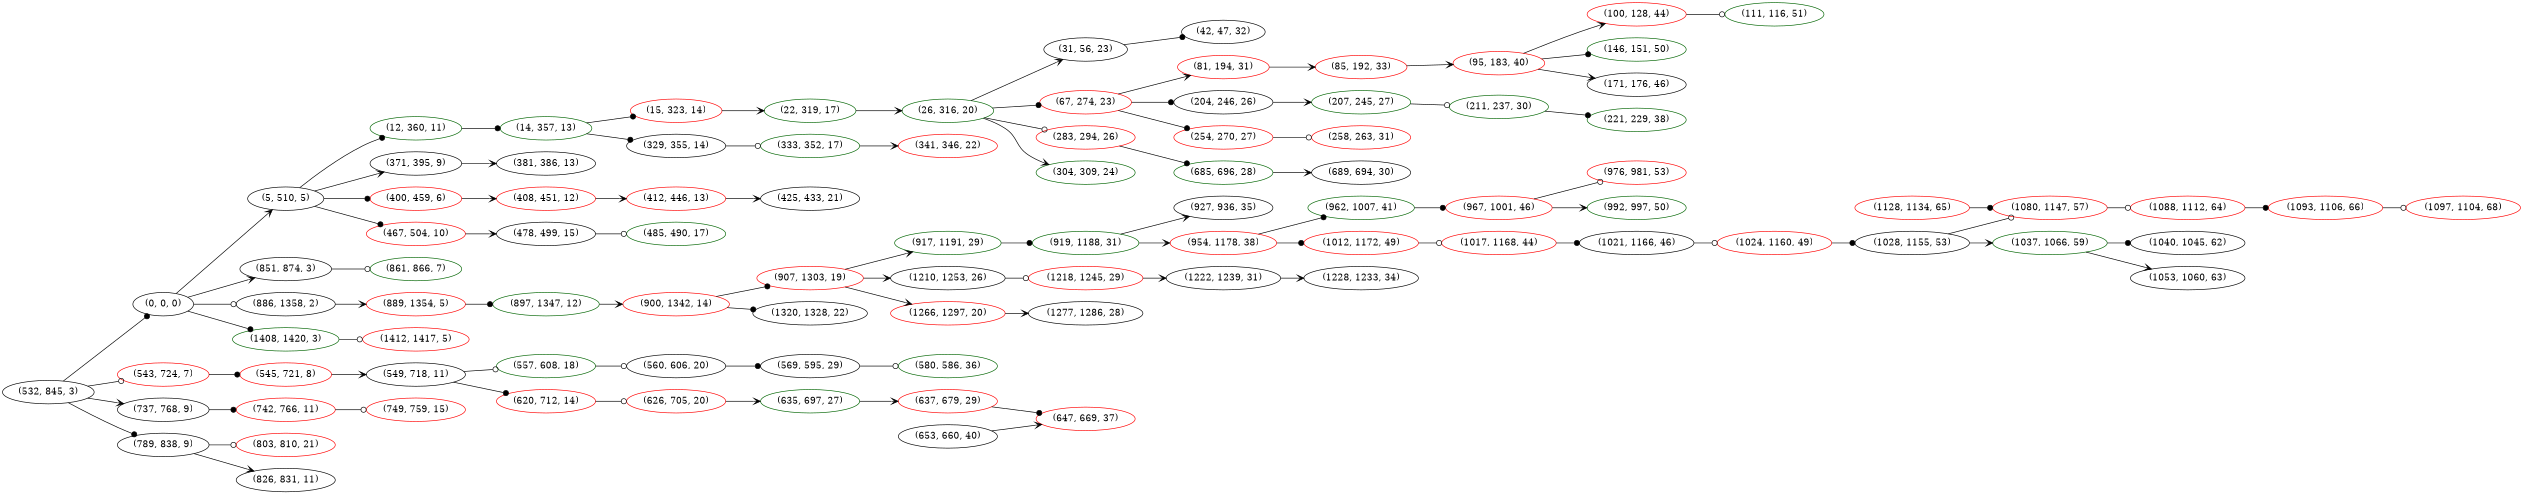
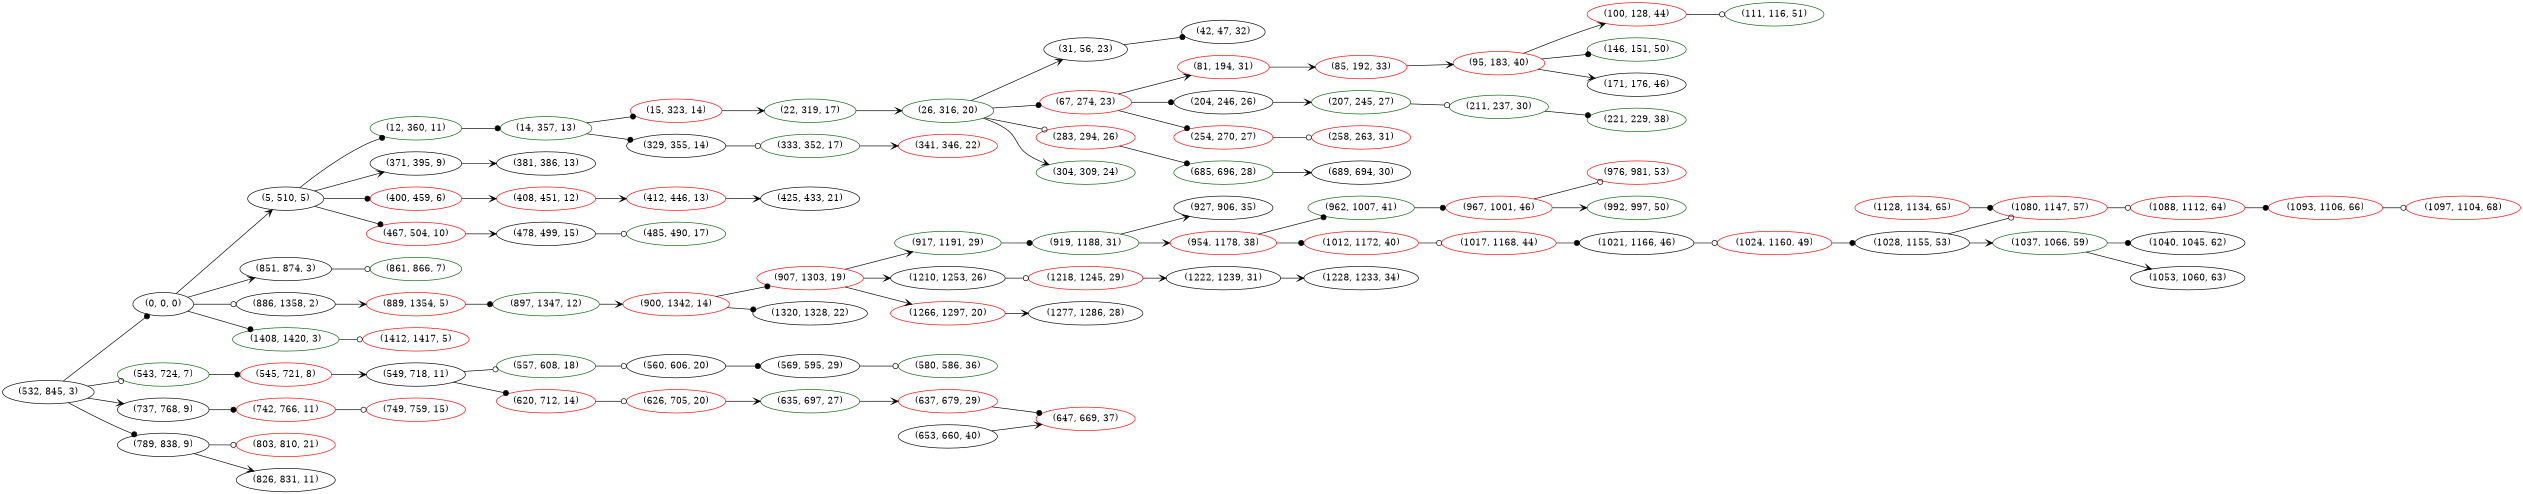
(1223, 208) -> (1223, 208)
(1361, 243) -> (1361, 243)
(163, 375) -> (163, 375)
